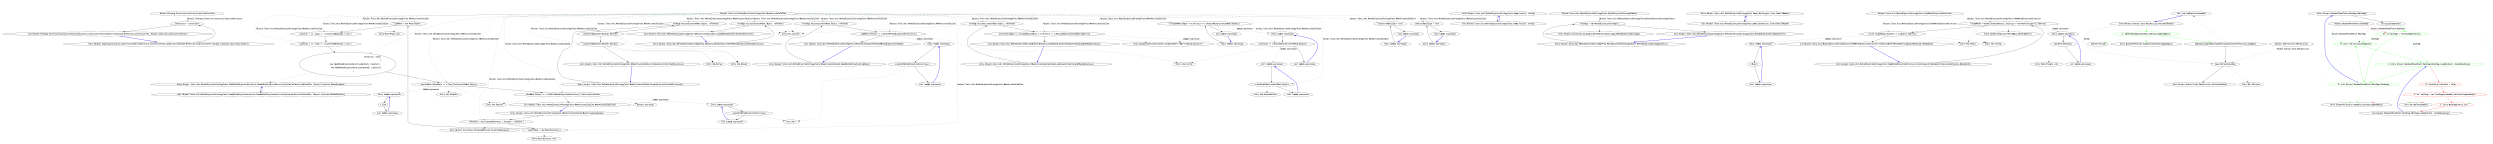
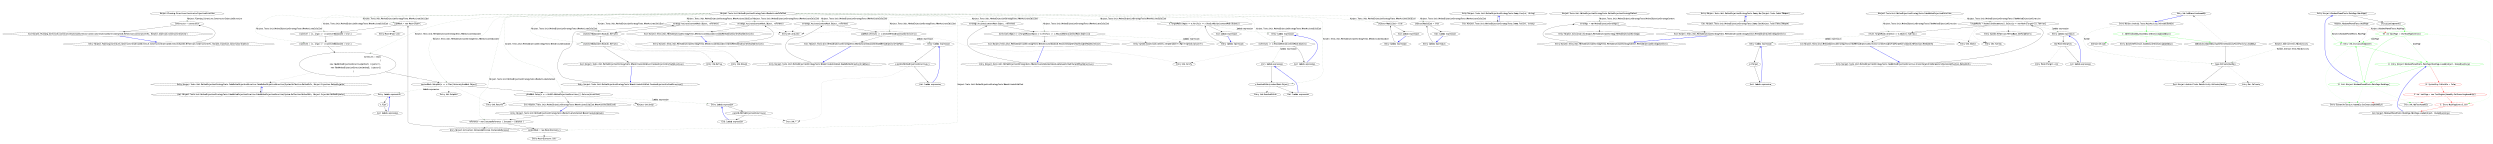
(1754, 64) -> (1754, 64)
